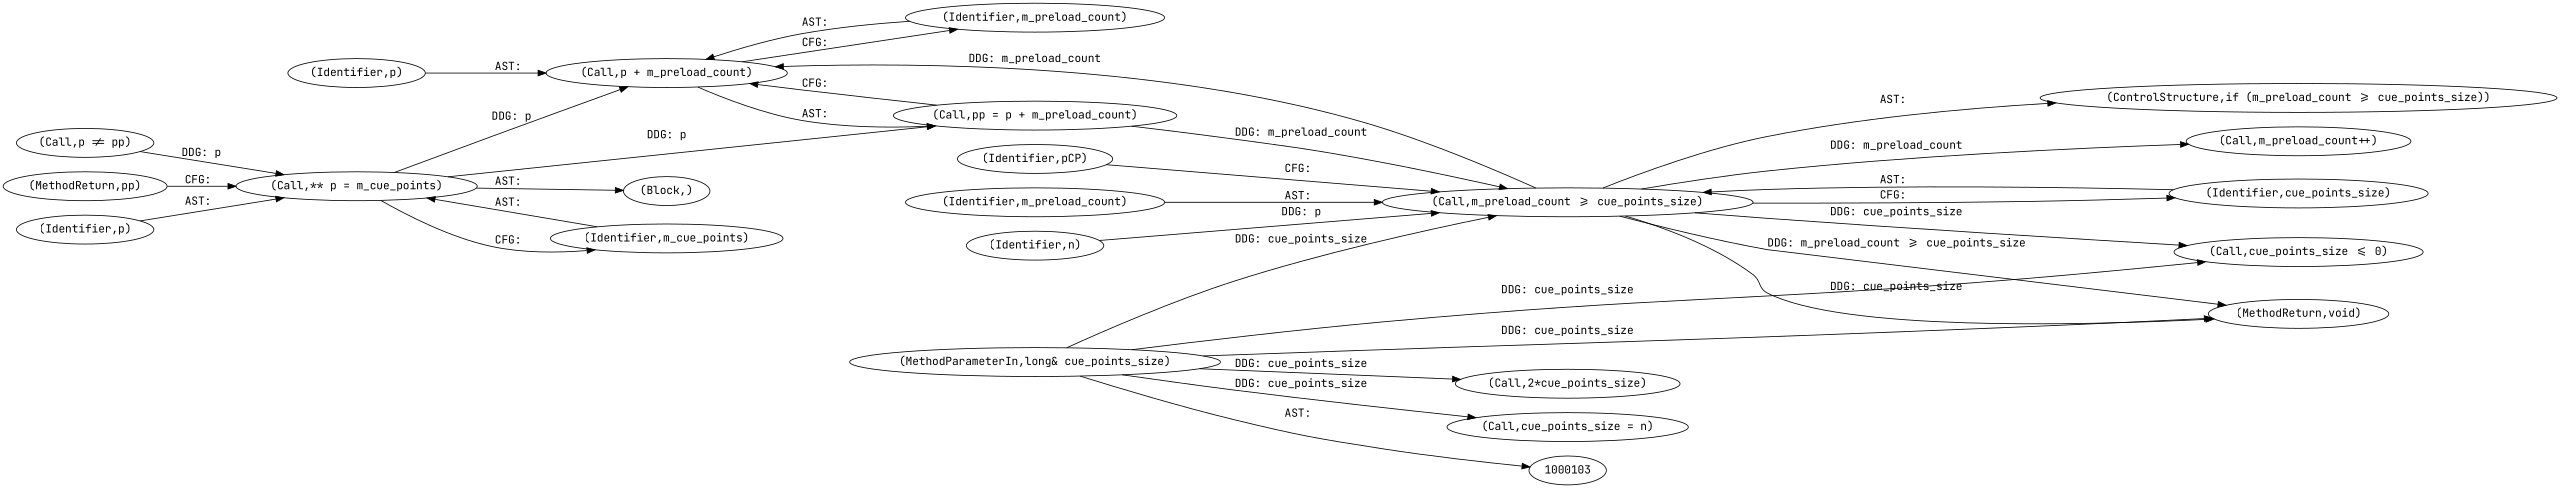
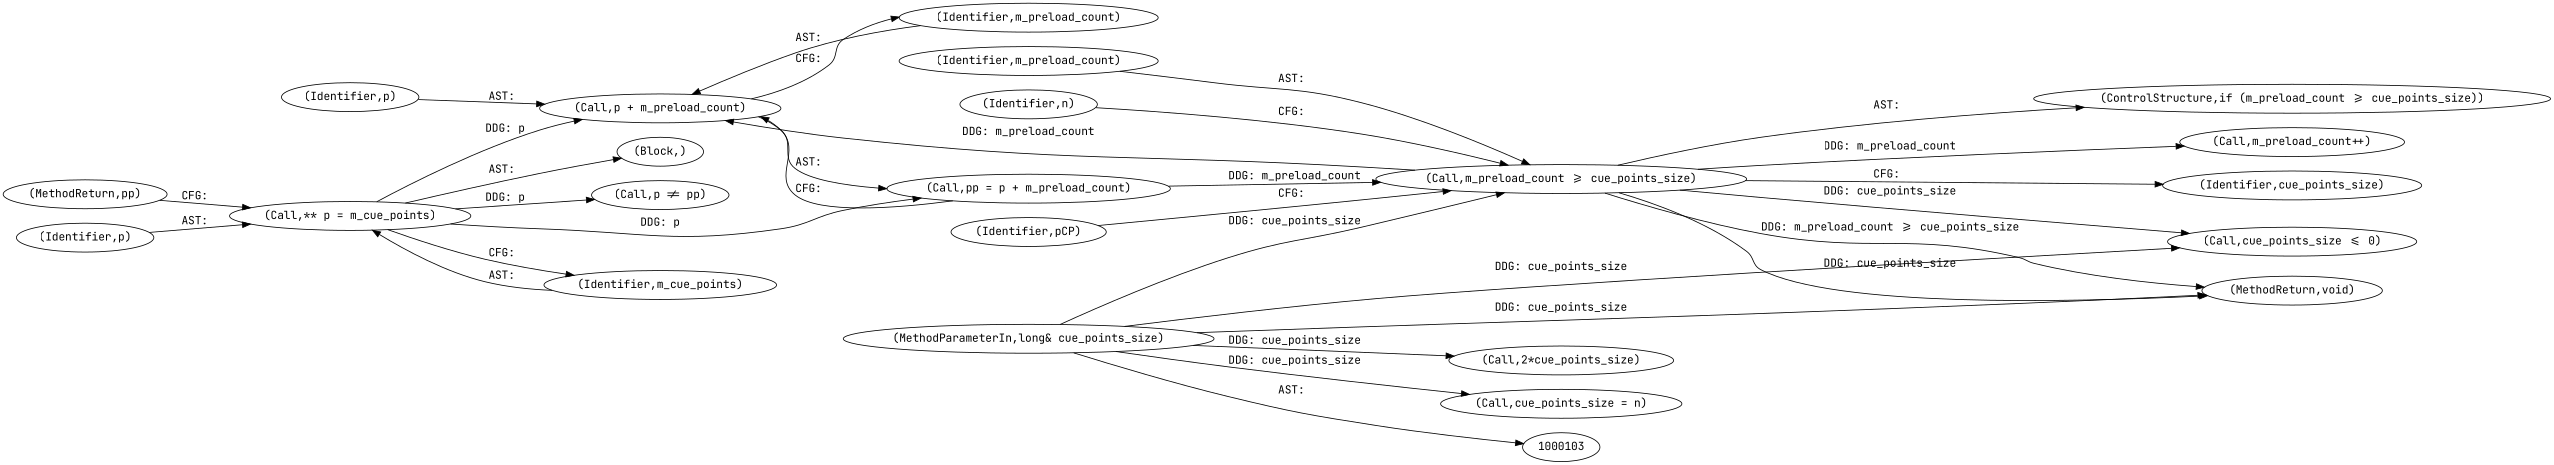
(208, 163) -> (521, 204)
(1942, 187) -> none
(1301, 212) -> (1295, 112)
